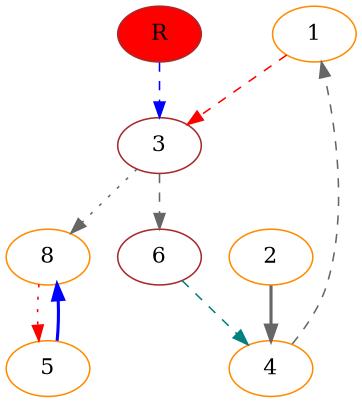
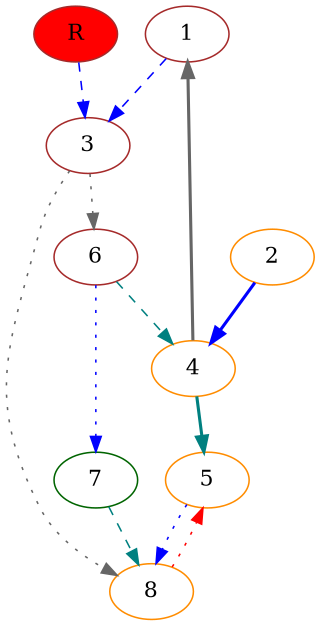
(314, 34) -> (187, 34)
(244, 85) -> (143, 84)
(160, 194) -> (91, 194)
(338, 216) -> (190, 209)
(271, 305) -> (237, 307)
(58, 320) -> (174, 527)
none -> (199, 416)
none -> (96, 480)
